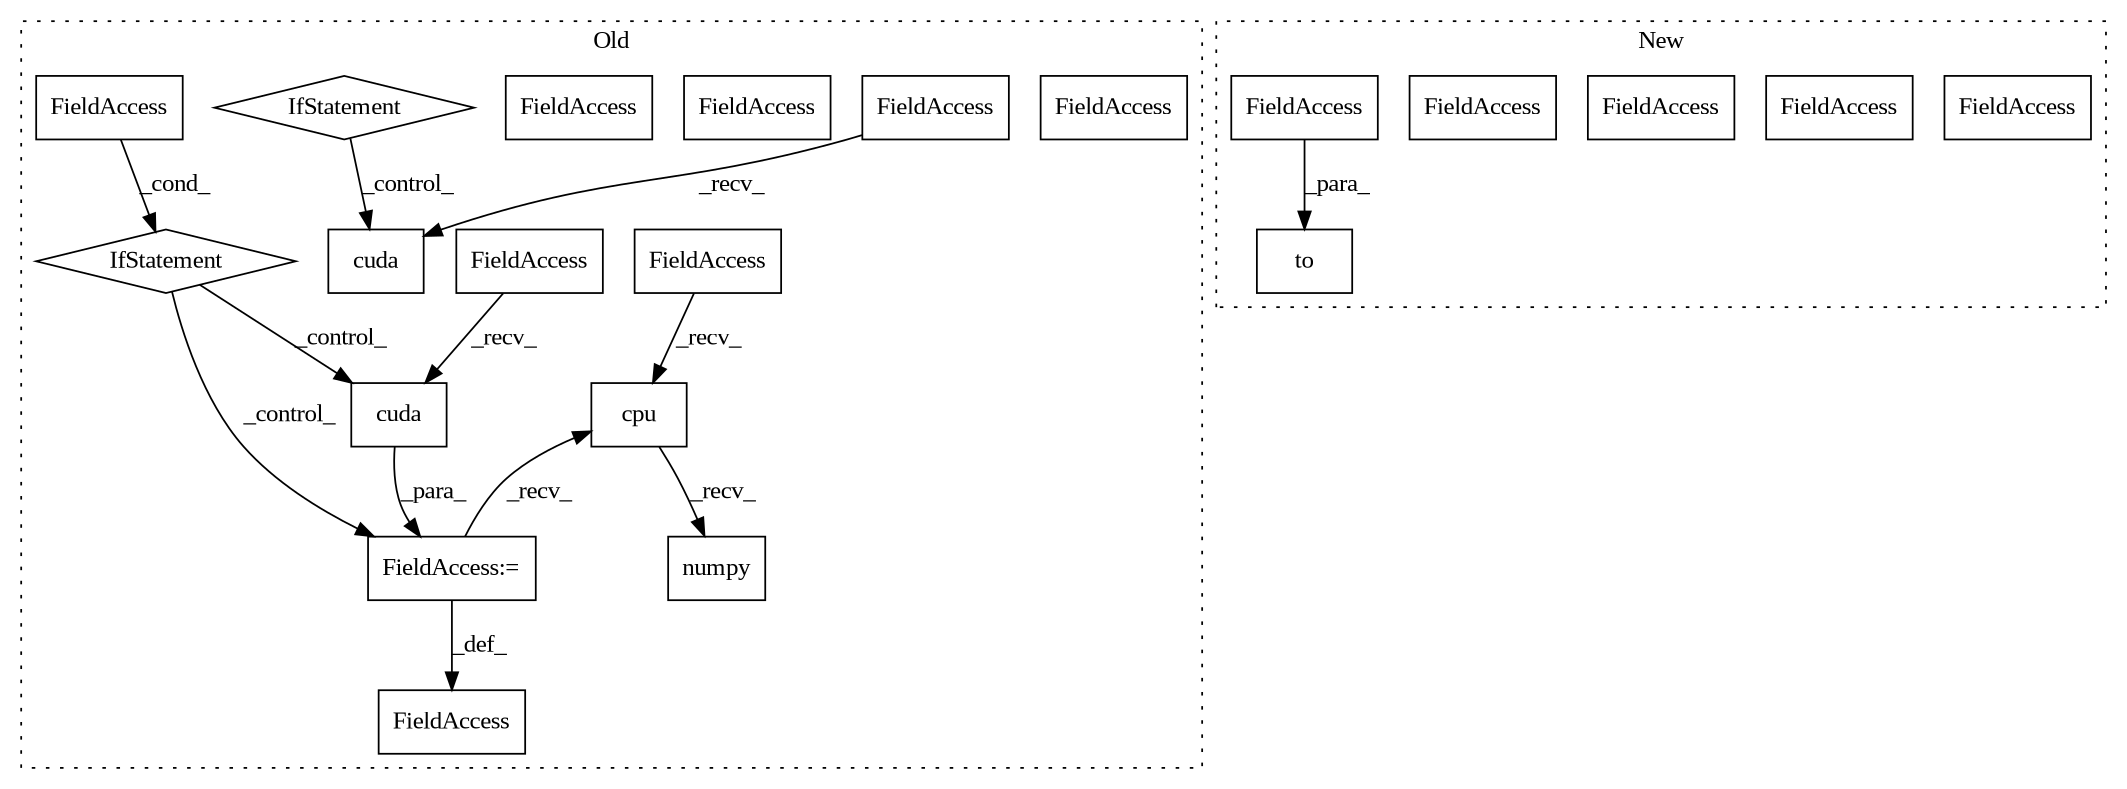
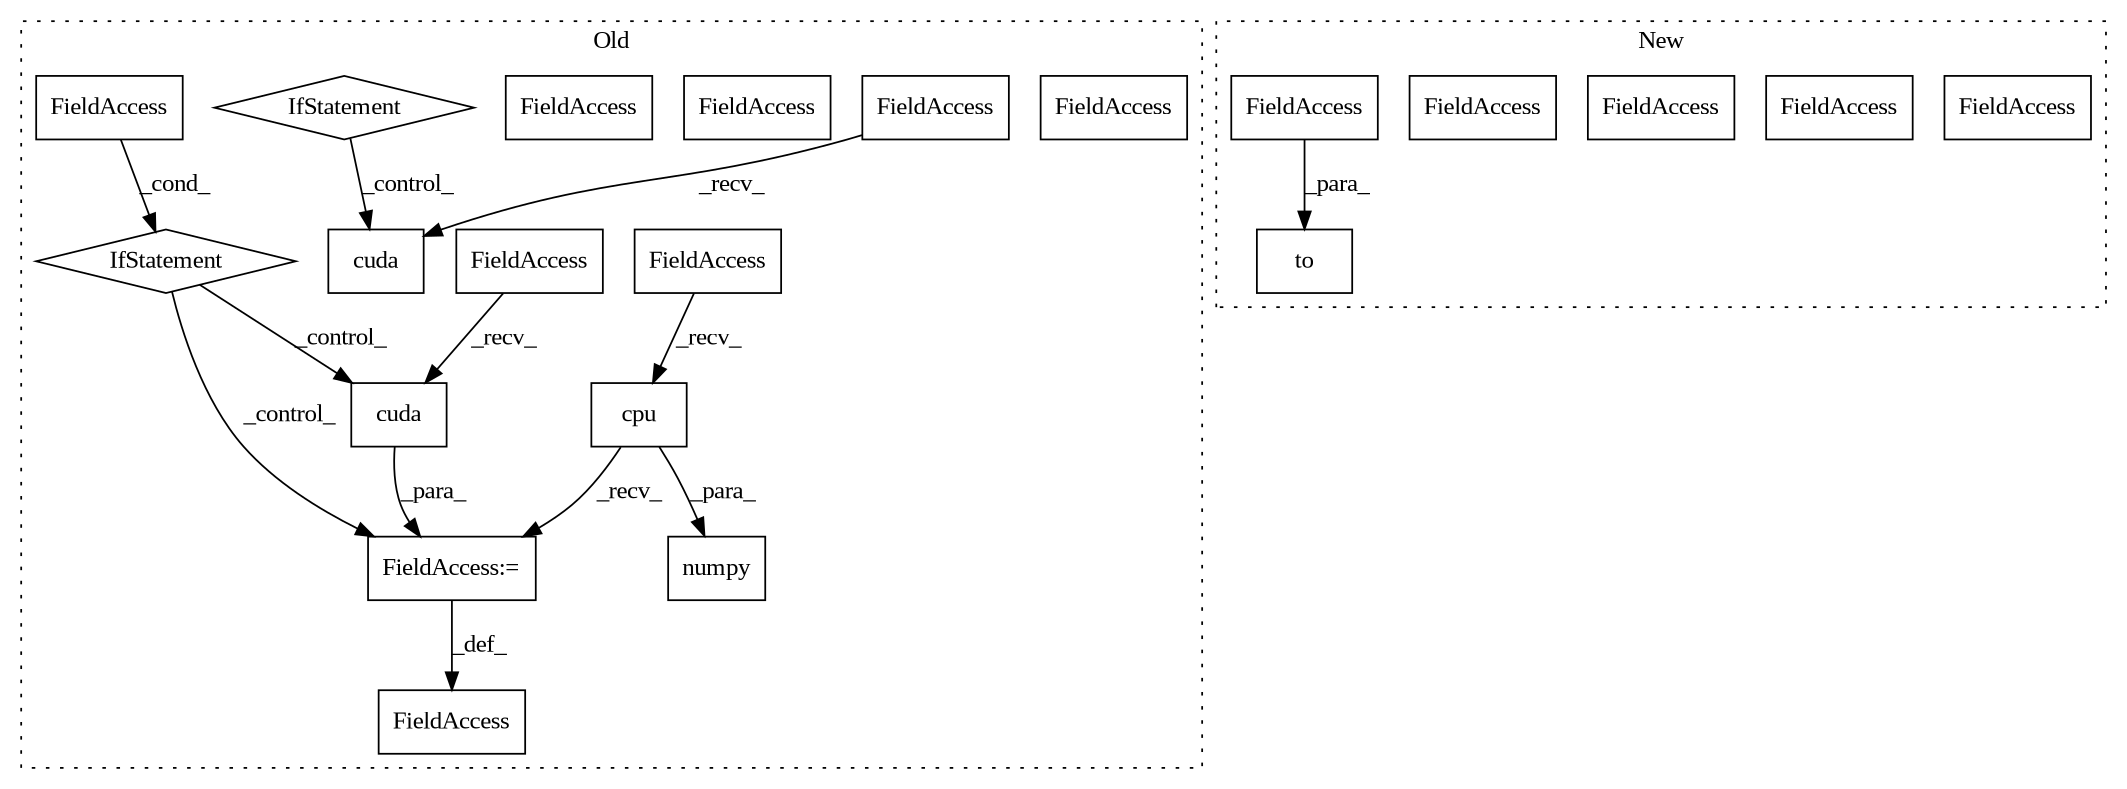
(510, 476) -> (585, 493)
(723, 492) -> (723, 492)
